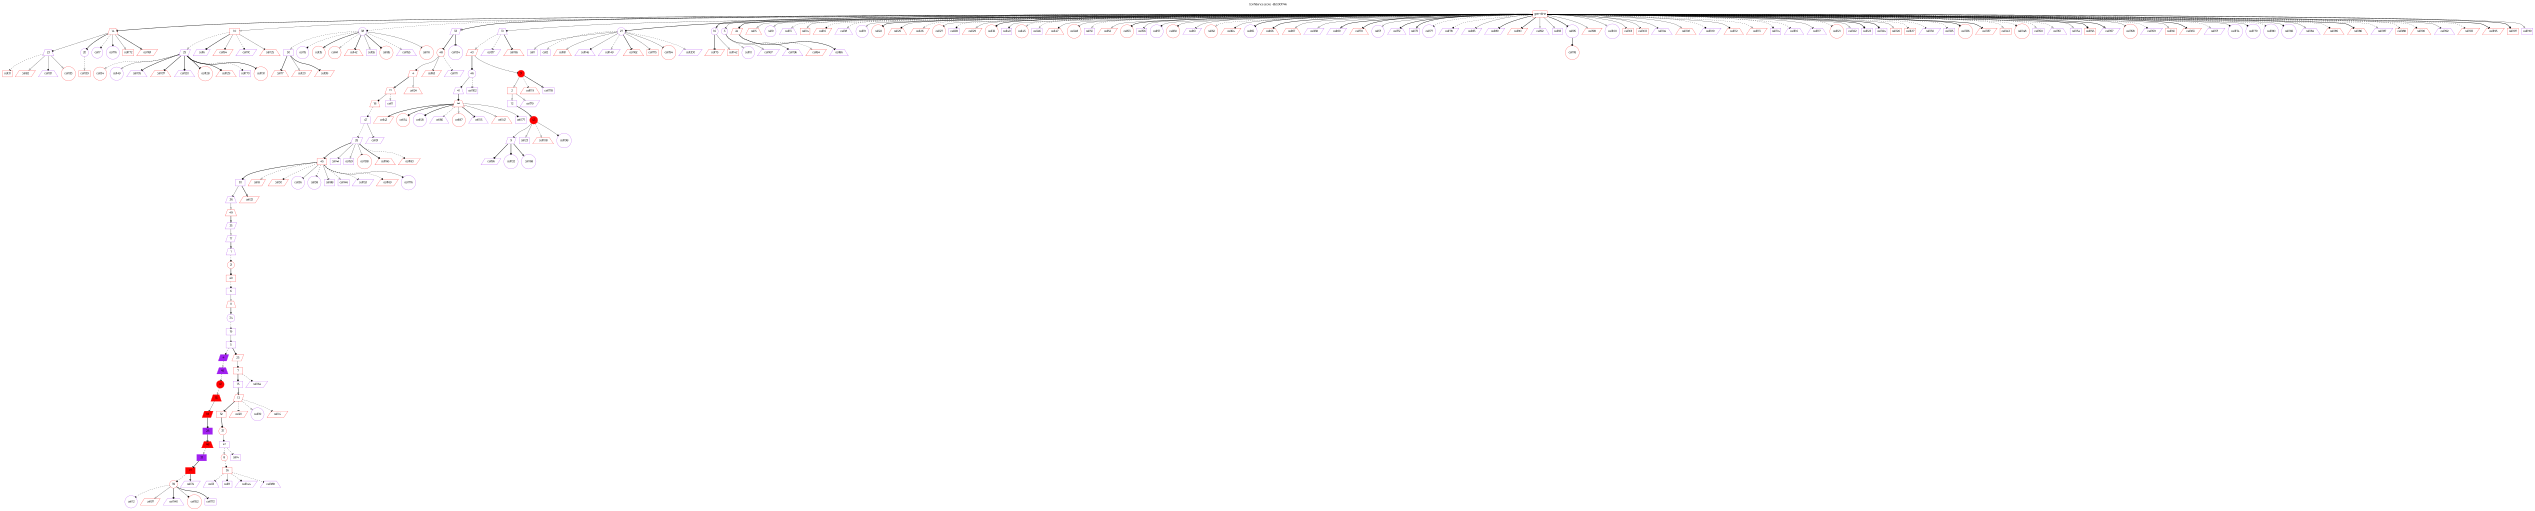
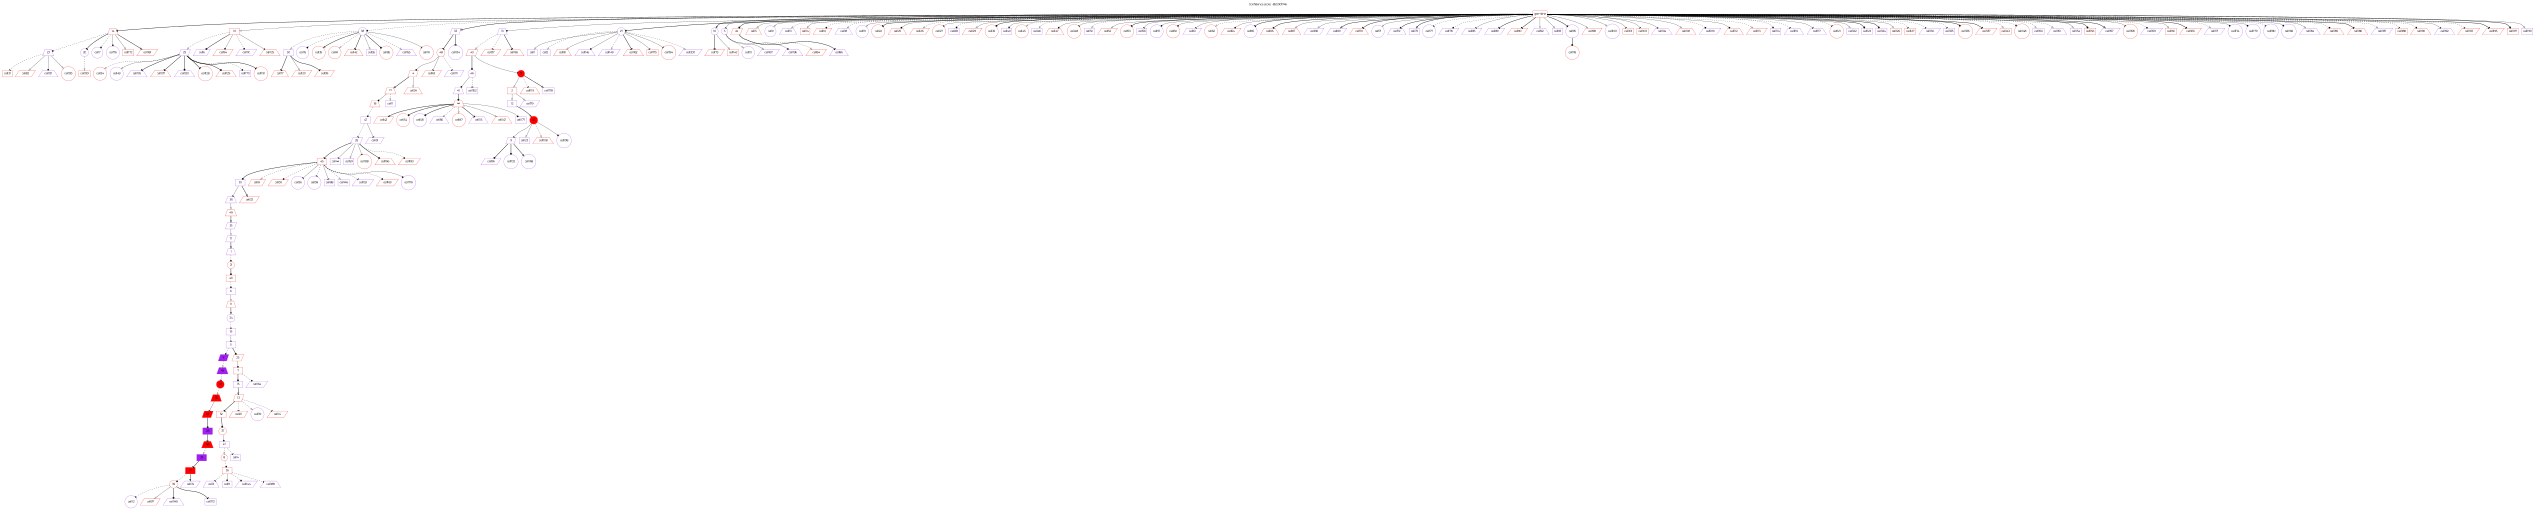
(81, 42) -> (81, 42)
(491, 53) -> (491, 53)
(194, 502) -> none
